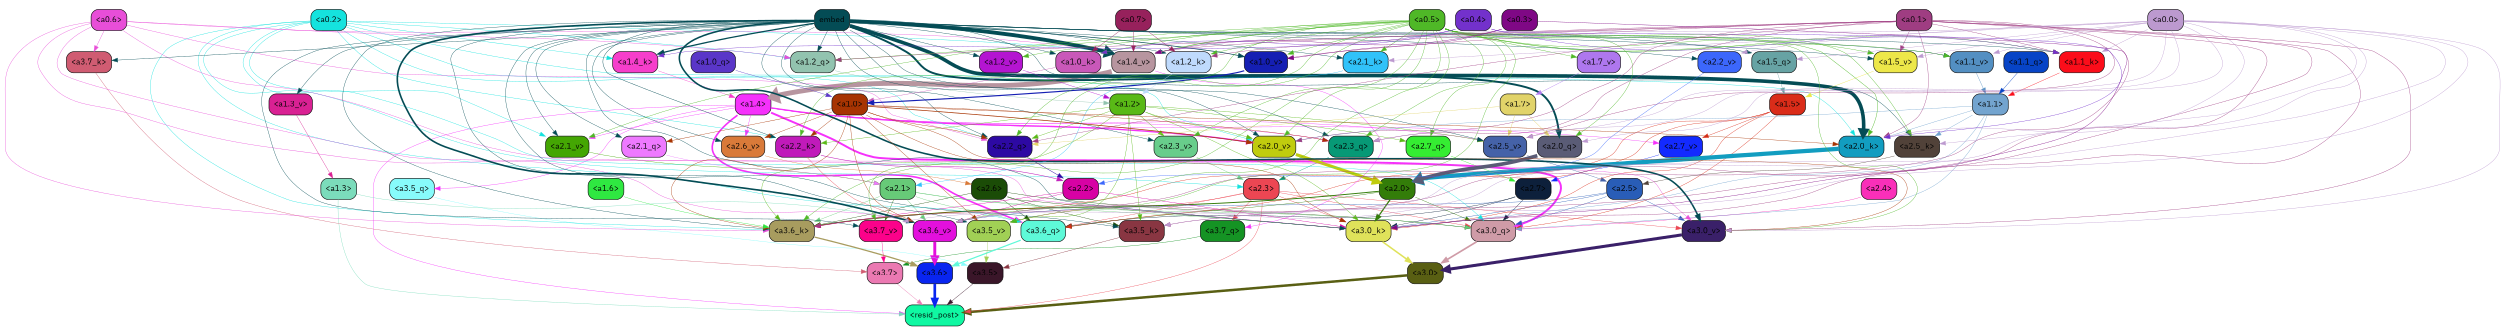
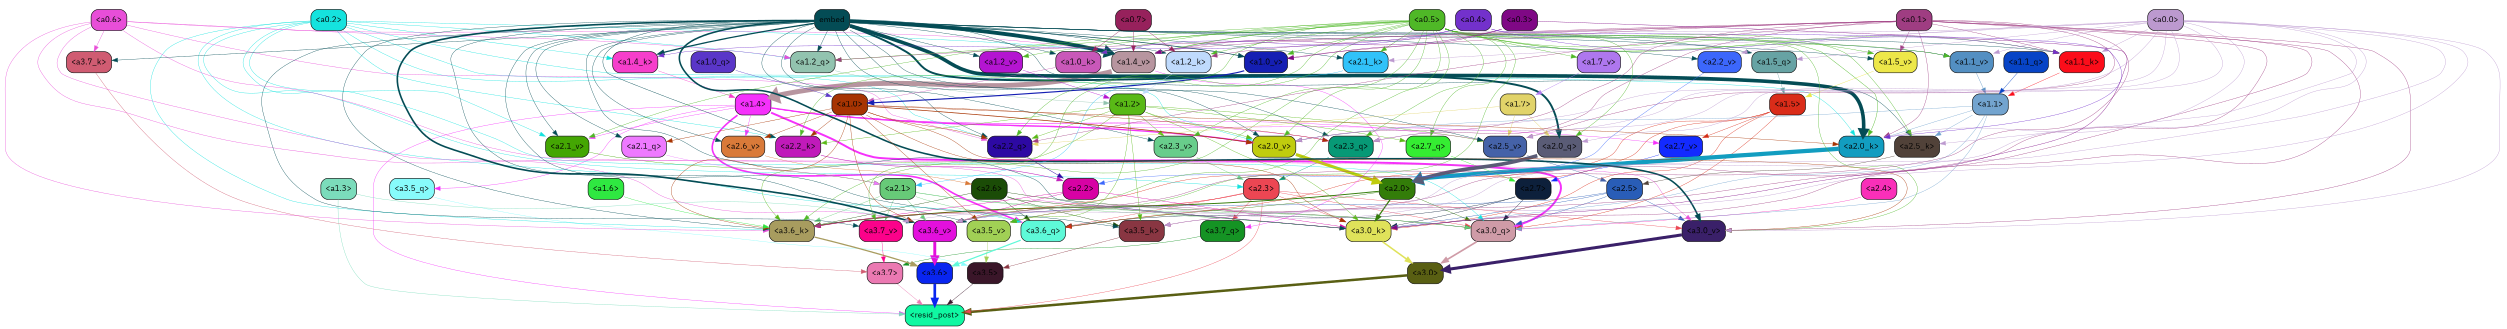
(2035, 38) -> (1693, 90)
(291, 104) -> none
(854, 199) -> (1103, 207)
(891, 207) -> (891, 207)
